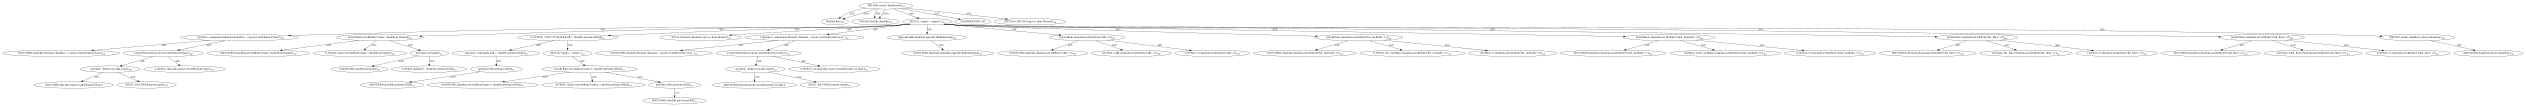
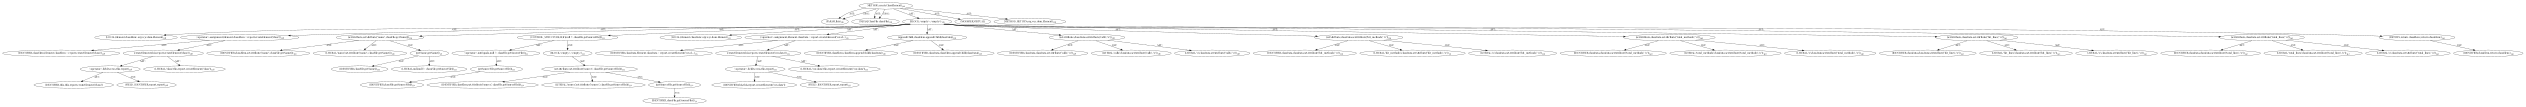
none -> (136, 37)
none -> (851, 53)
